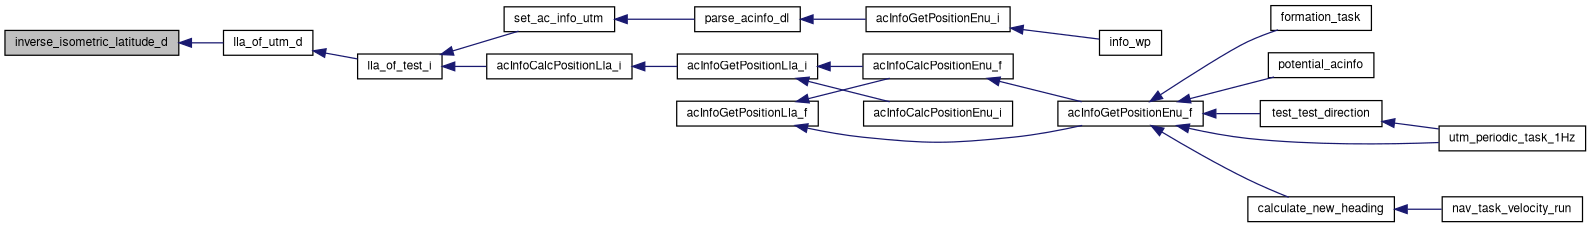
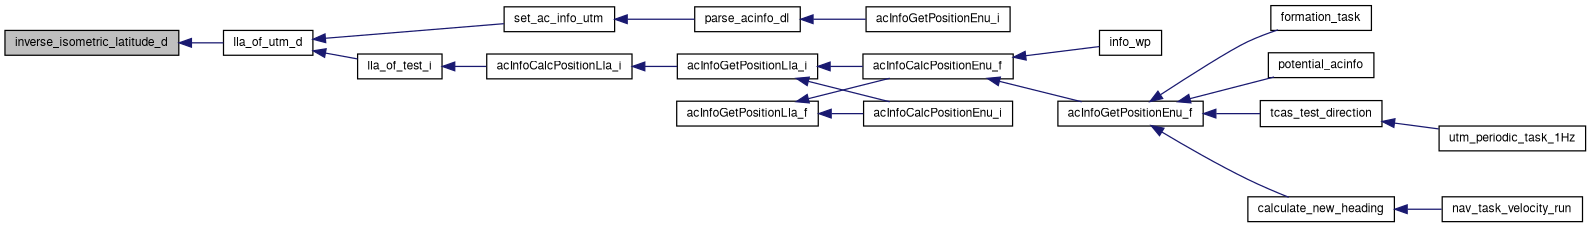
(1061, 34) -> (1063, 51)
(486, 41) -> (415, 31)
(1321, 114) -> (1321, 114)
(945, 142) -> (847, 114)
(1313, 143) -> none
